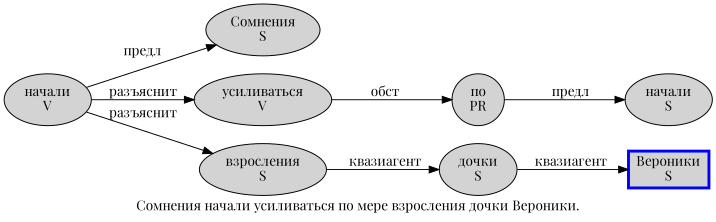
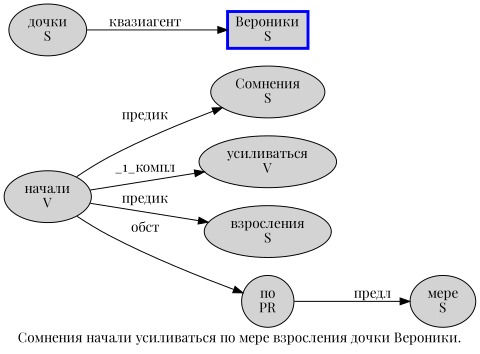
(143, 52) -> (145, 116)
(143, 92) -> (145, 168)
(387, 100) -> (153, 257)
(669, 100) -> (443, 301)
(143, 114) -> (145, 199)
(378, 170) -> none
